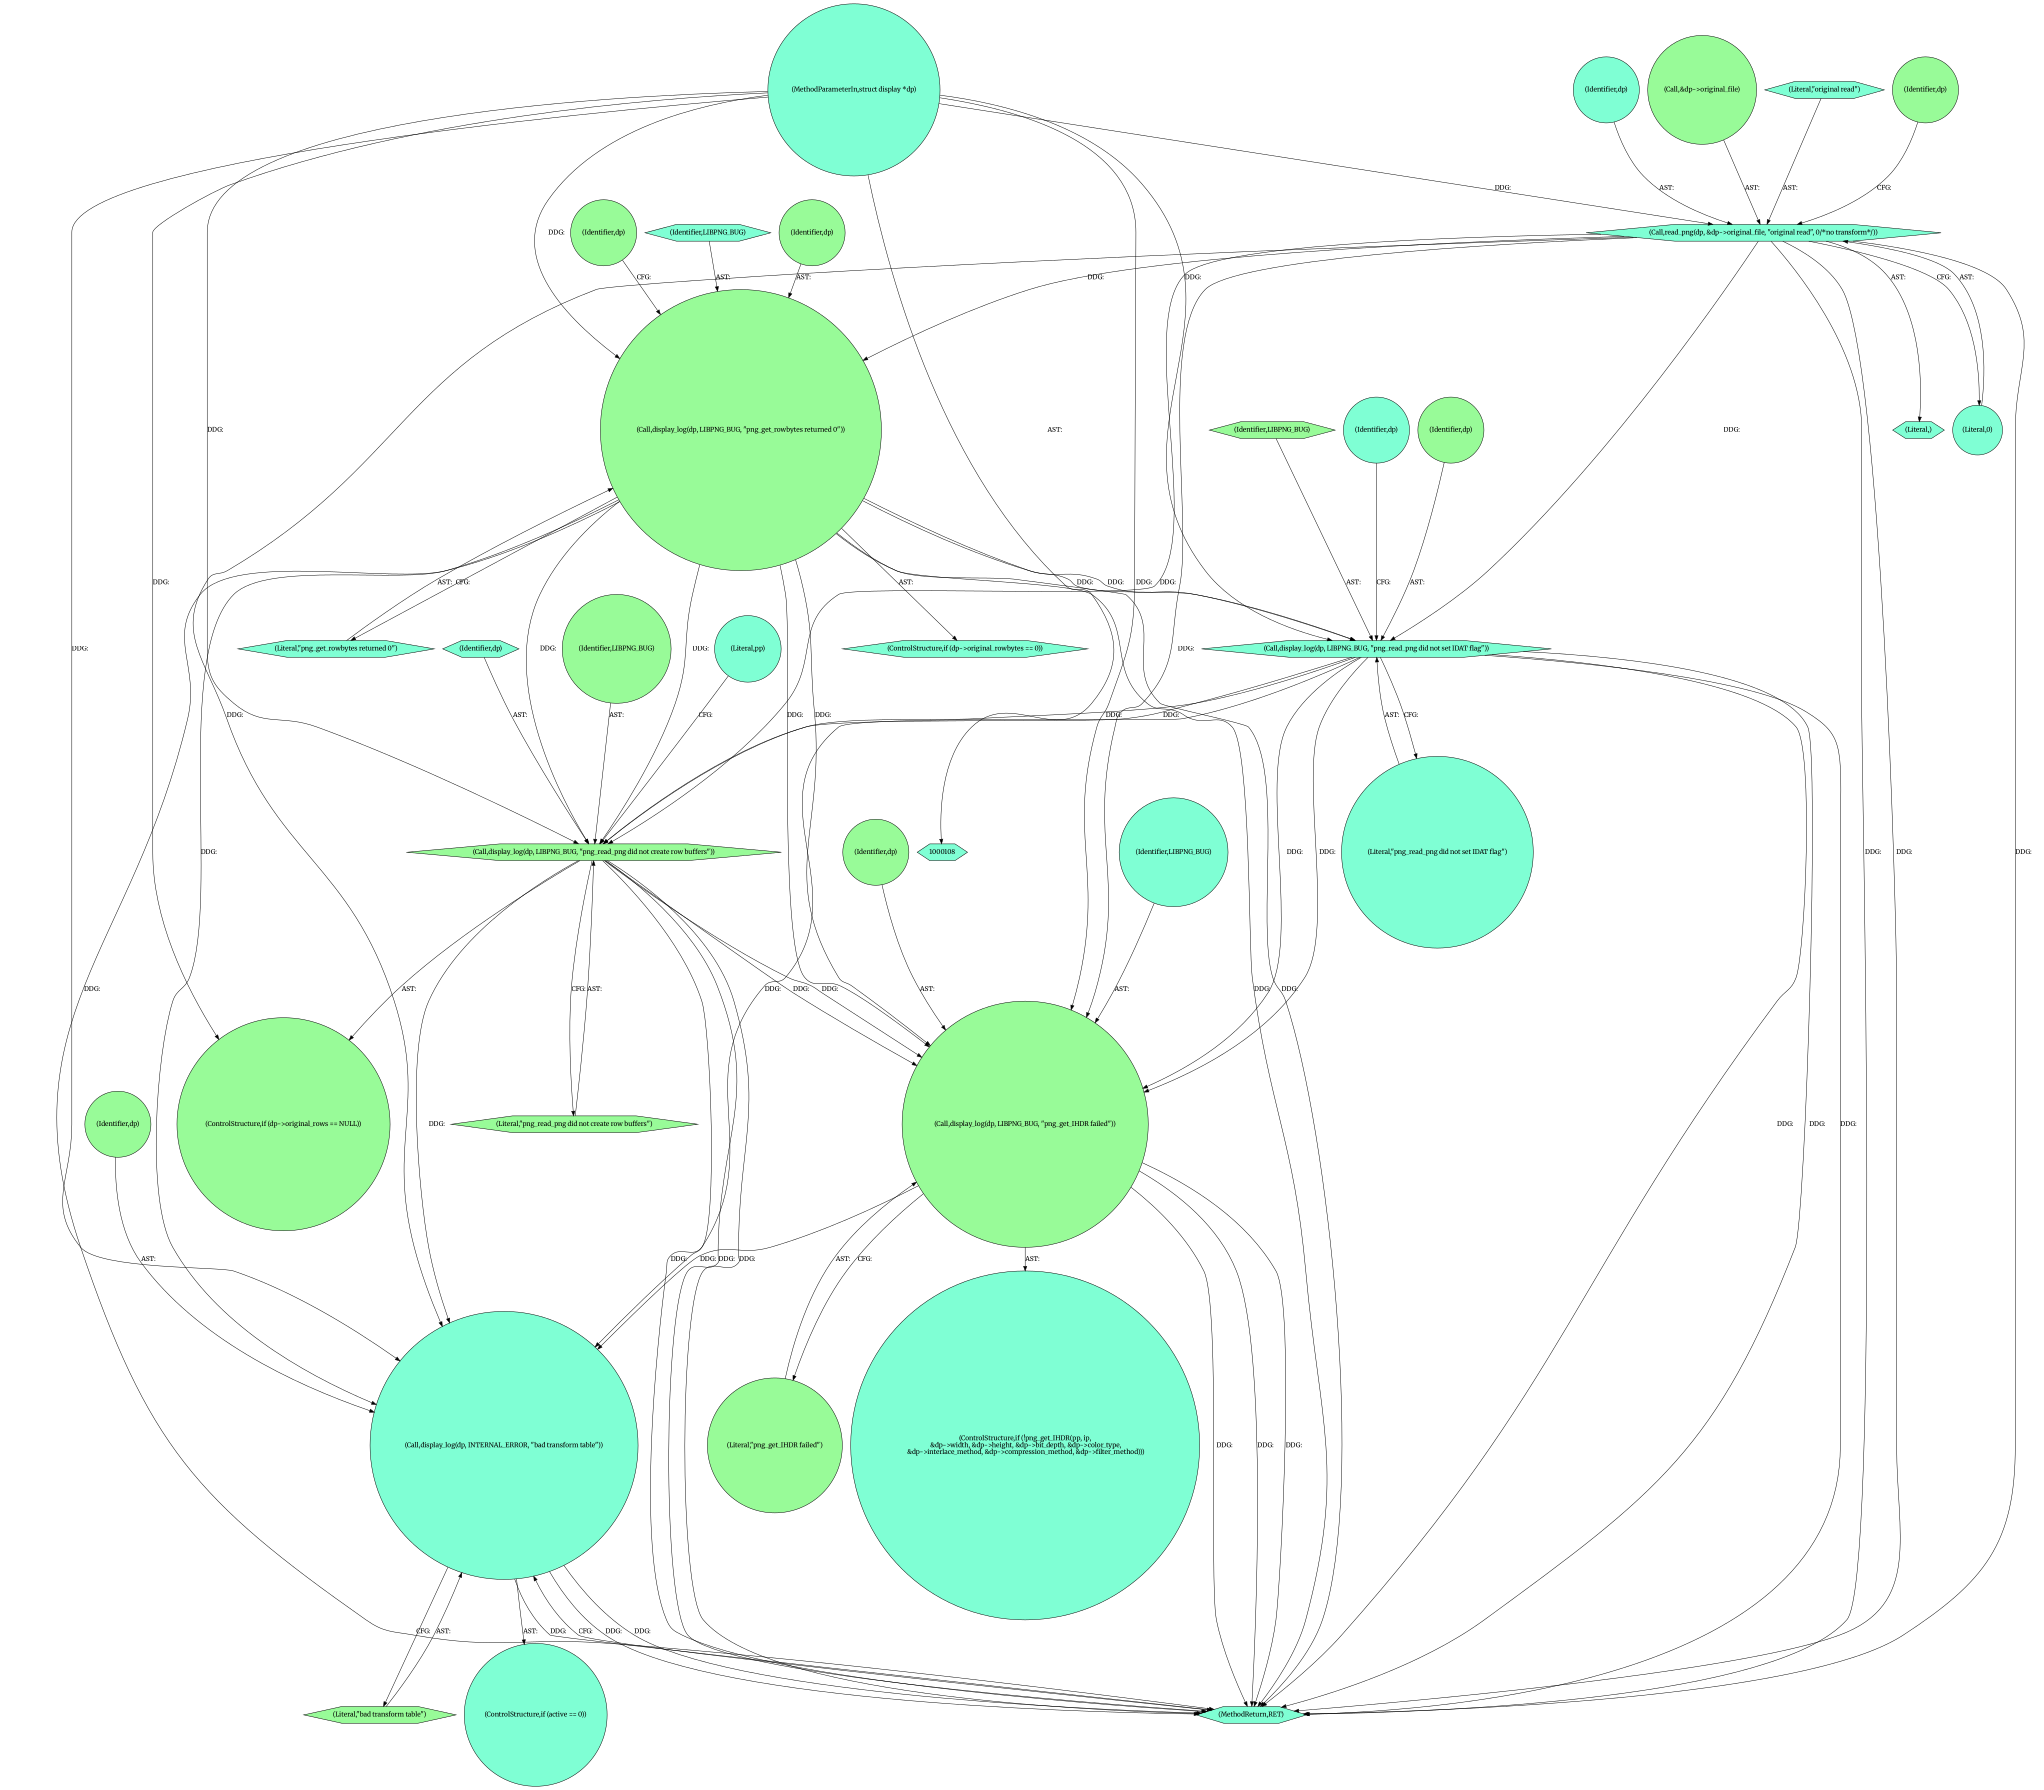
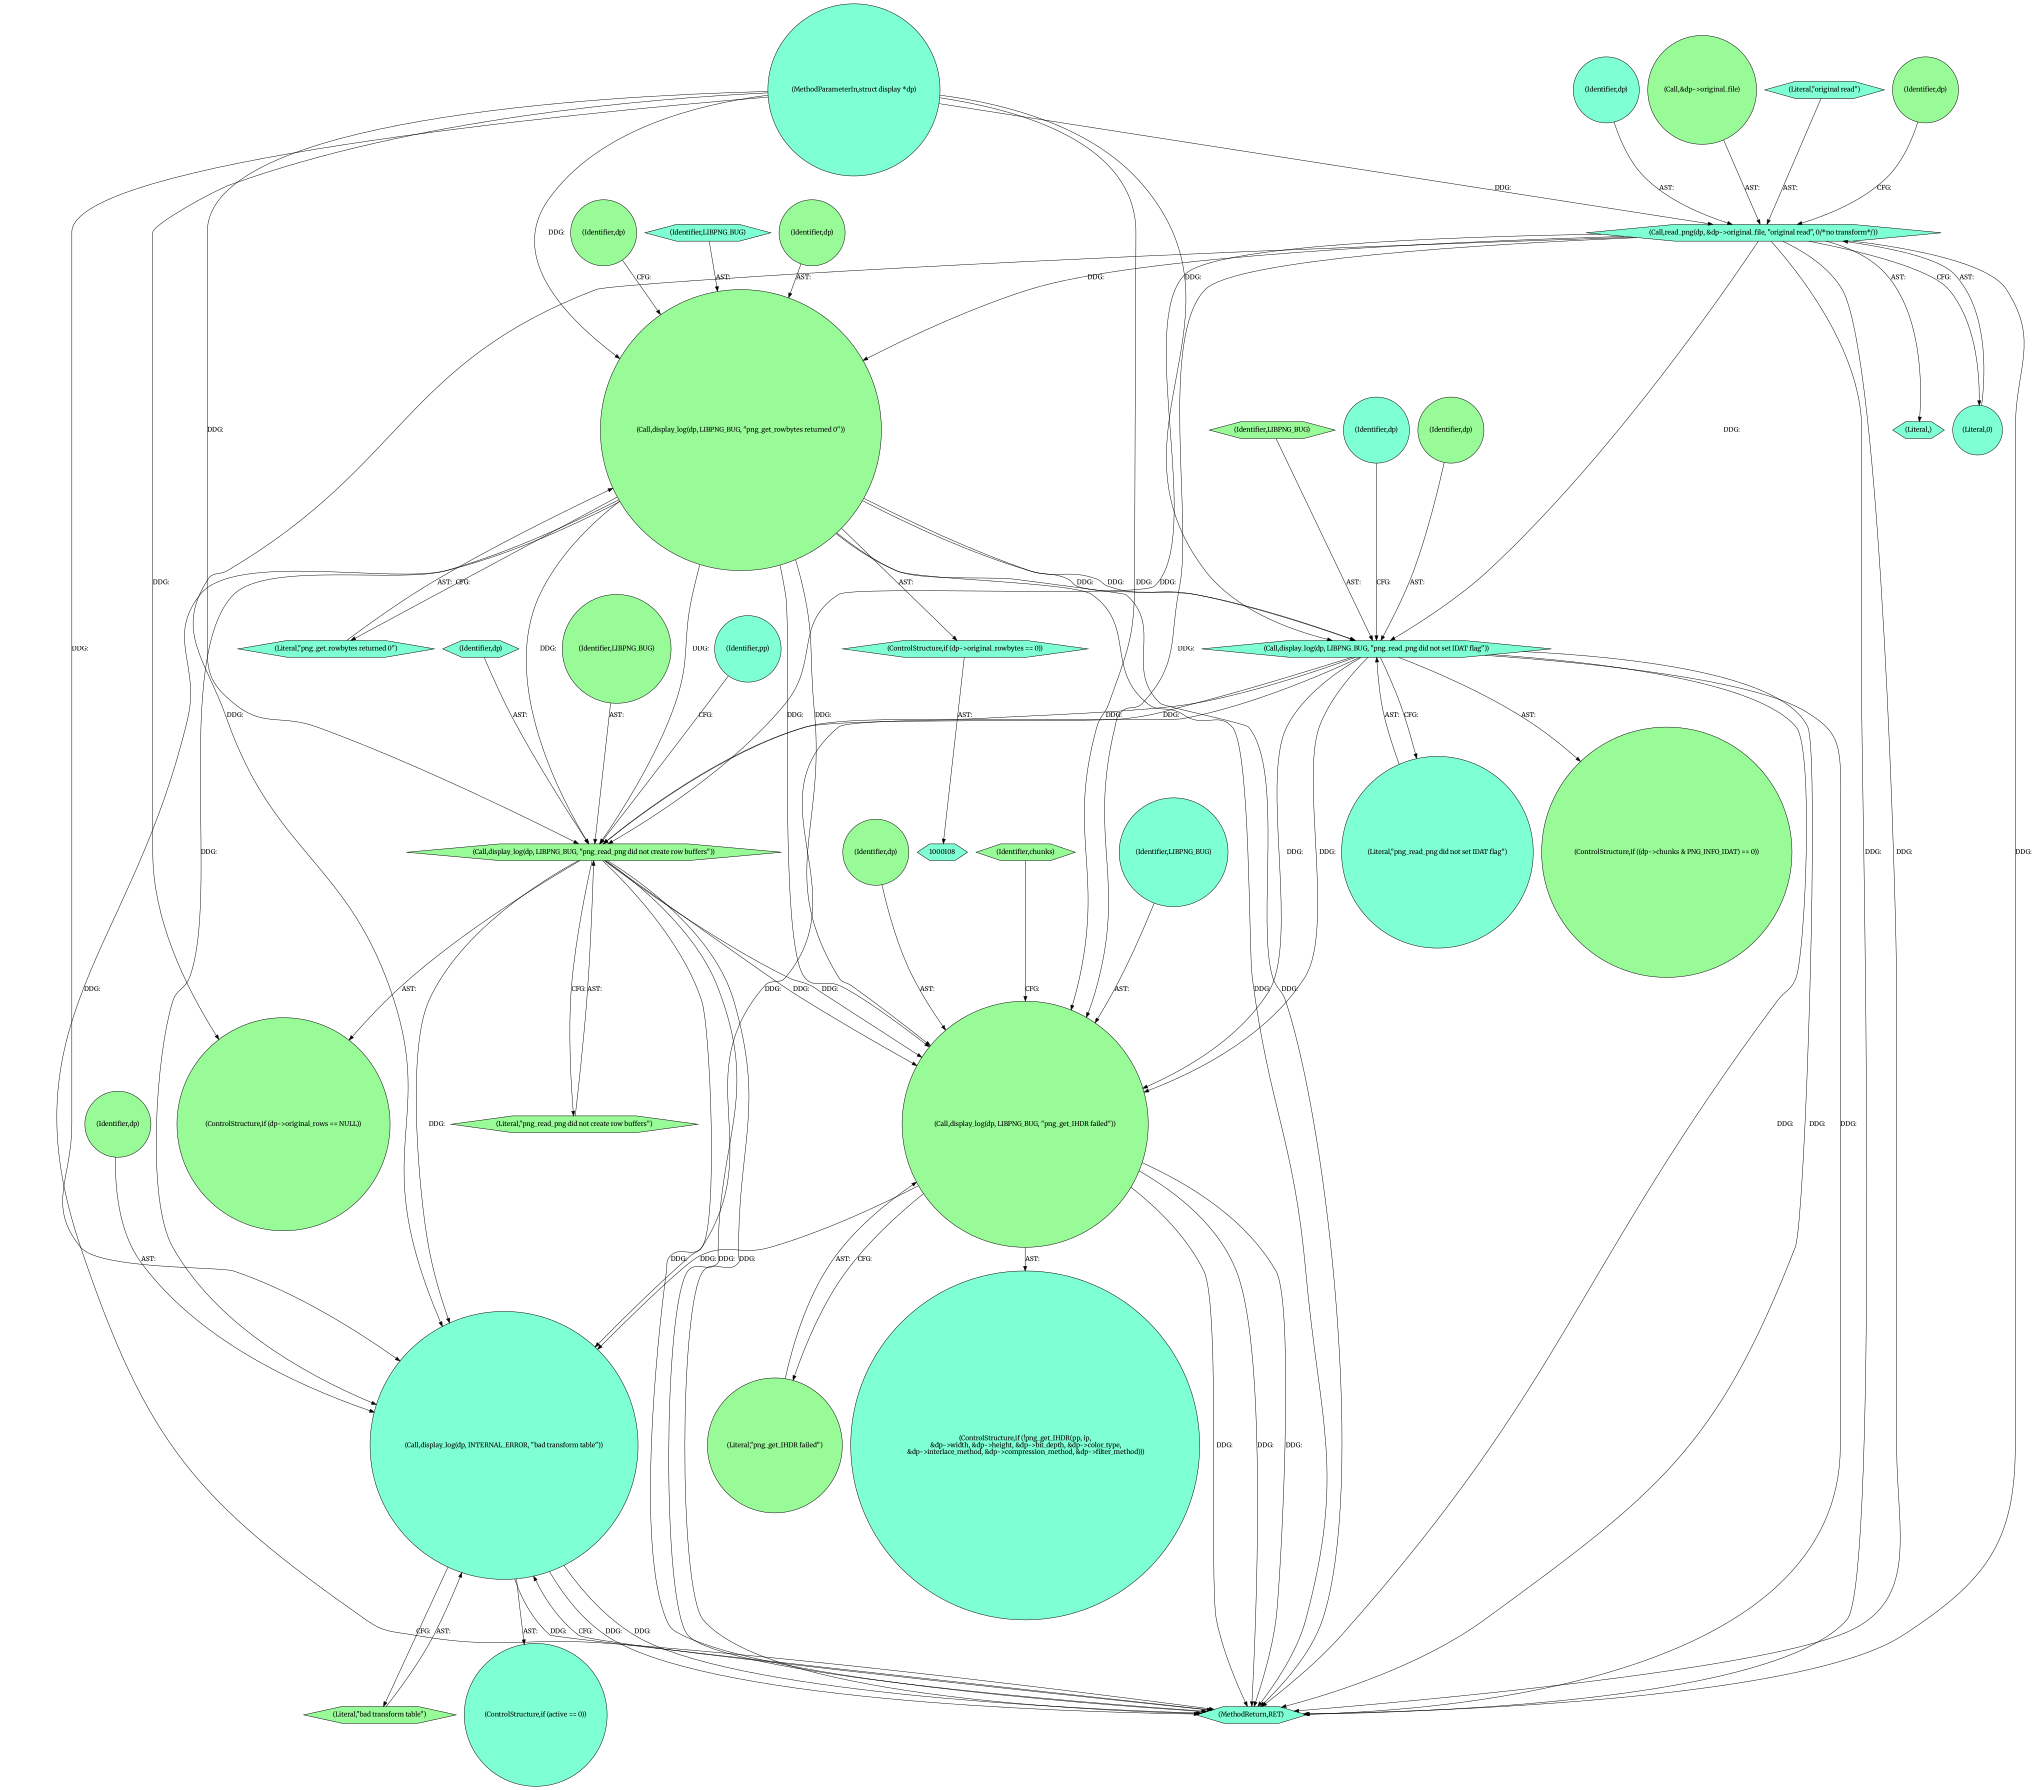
(1043, 562) -> (954, 748)
(748, 649) -> (748, 649)
none -> (1026, 852)
none -> (1667, 852)
